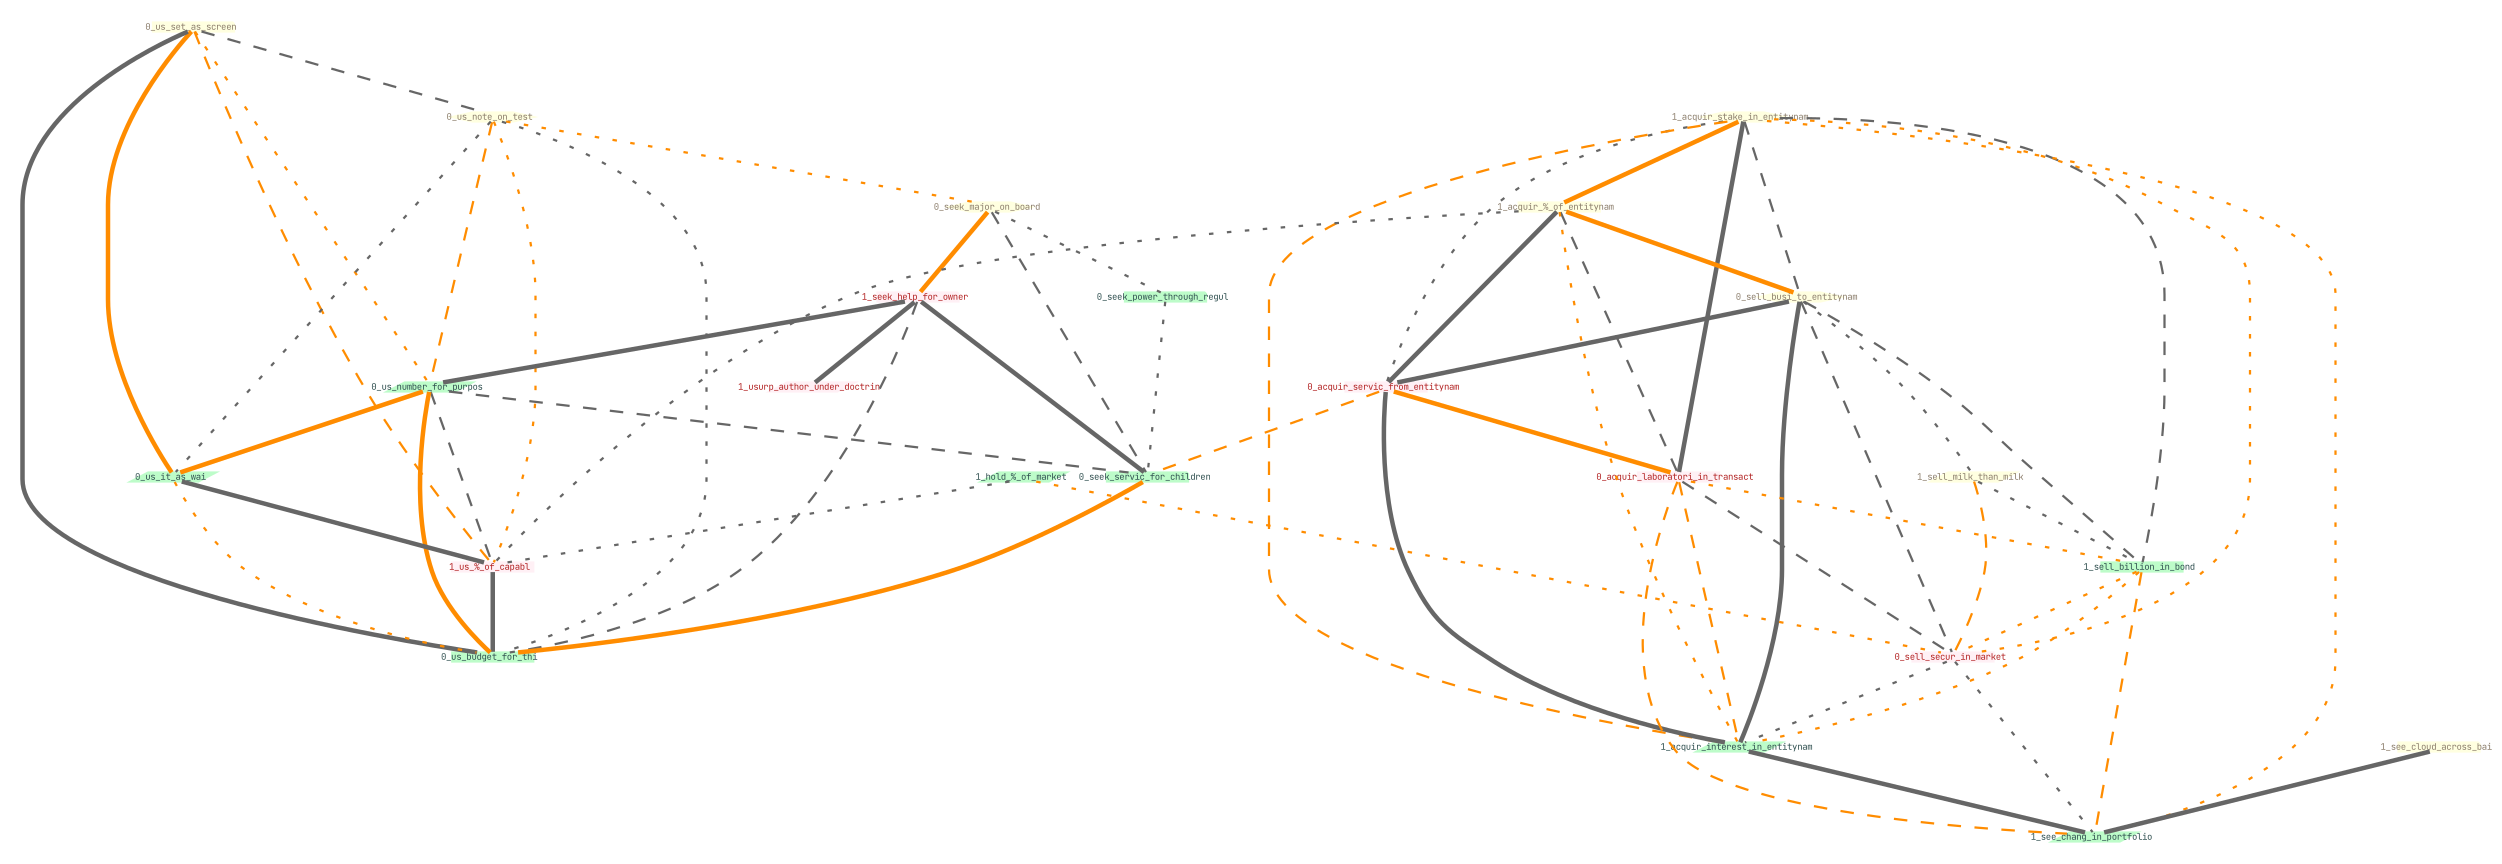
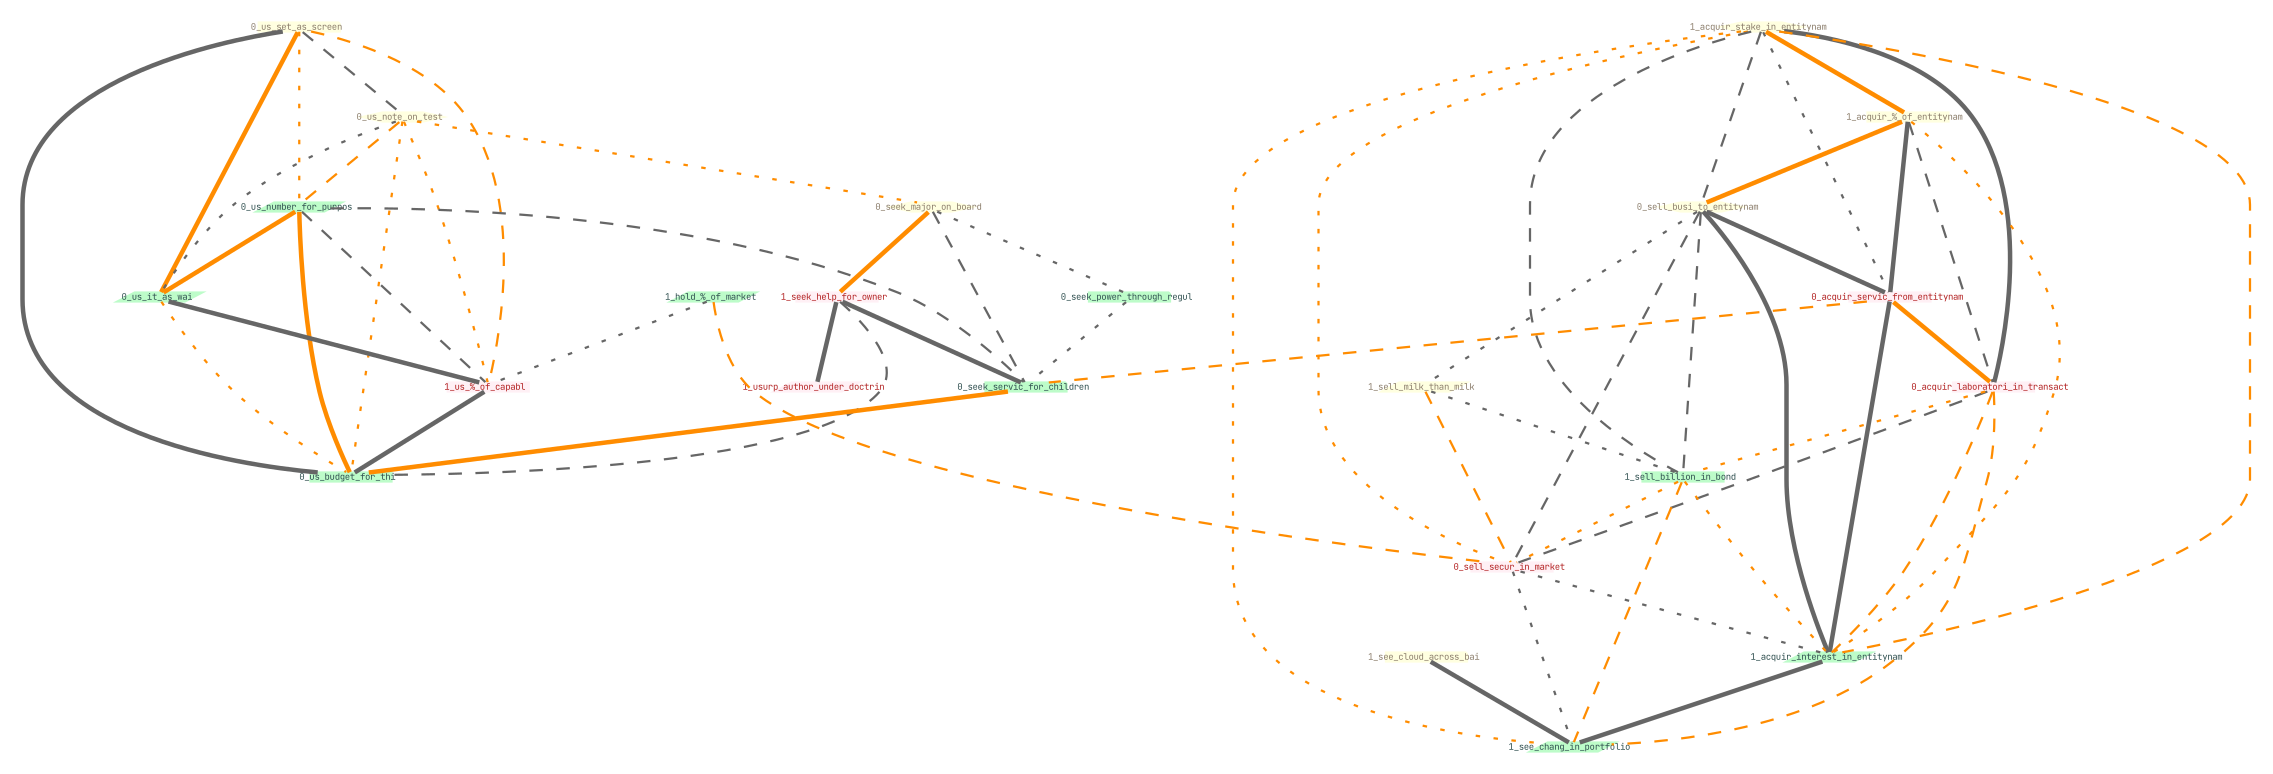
(961, 267) -> none
(674, 342) -> none
(706, 406) -> (376, 306)
(1489, 567) -> (1065, 497)
